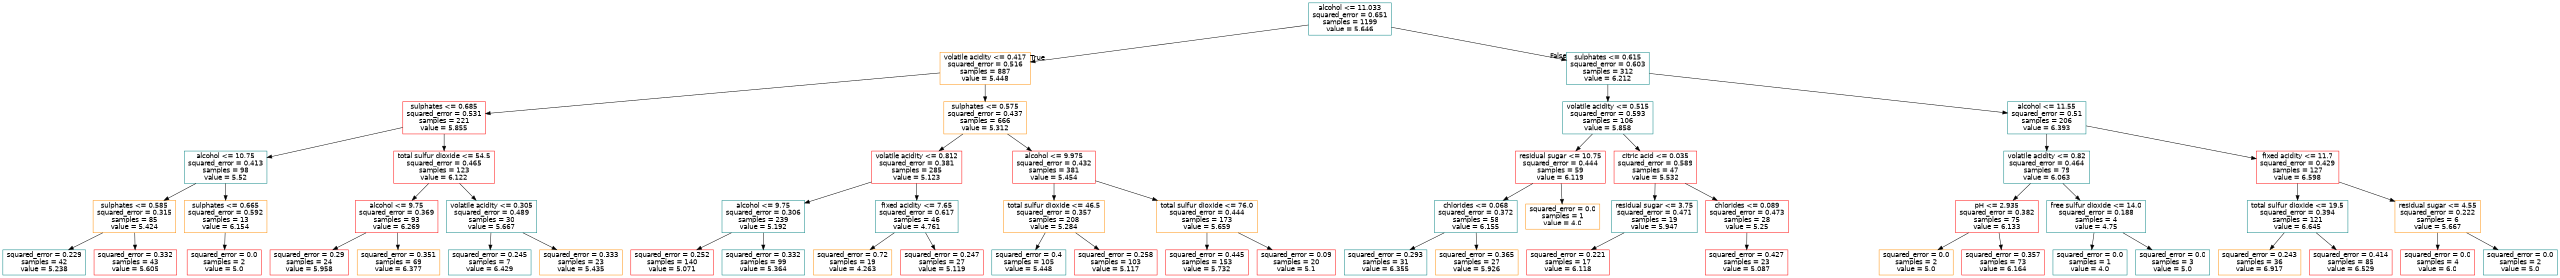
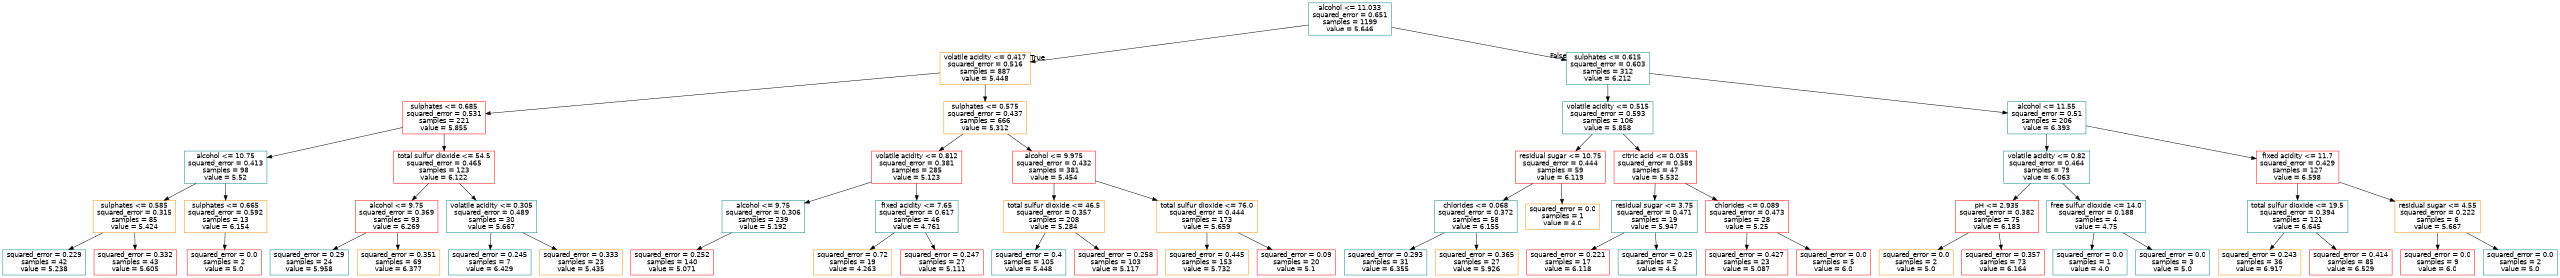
(1997, 217) -> (1997, 217)
(309, 262) -> (309, 262)
(763, 262) -> none
(942, 262) -> (942, 262)
(1207, 262) -> (1207, 262)
none -> (1657, 262)
none -> (1834, 262)
(2438, 262) -> (2438, 262)
